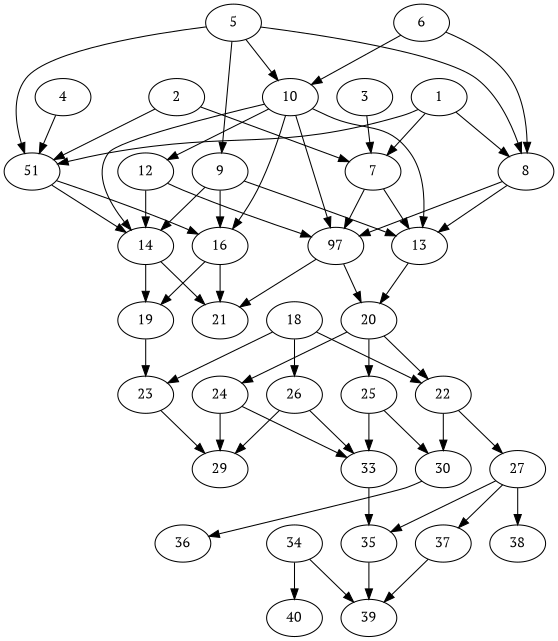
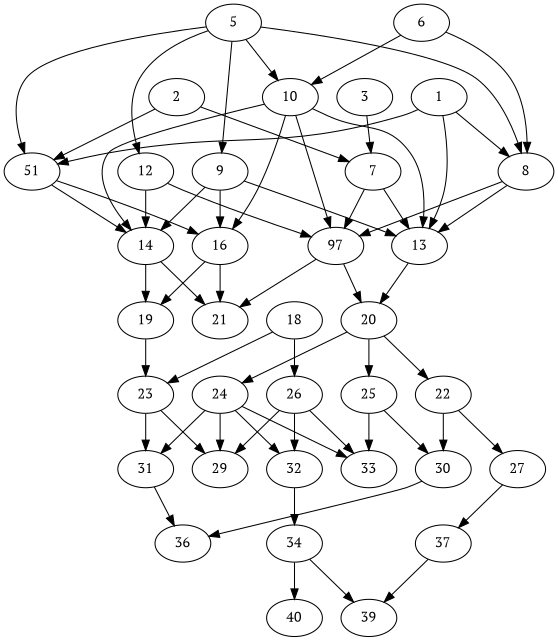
(63, 97) -> none
(232, 127) -> (145, 71)
(410, 131) -> (447, 168)
(362, 354) -> none
none -> (146, 469)
none -> (295, 469)
(369, 544) -> none
(518, 544) -> none
